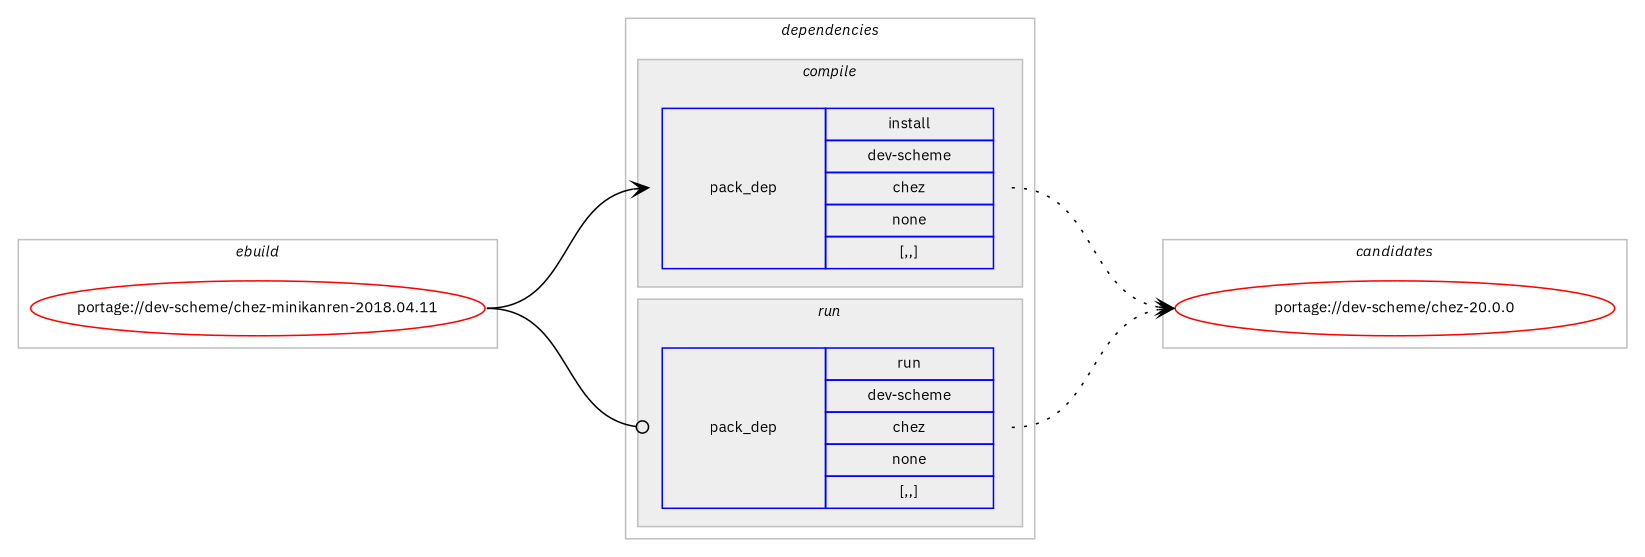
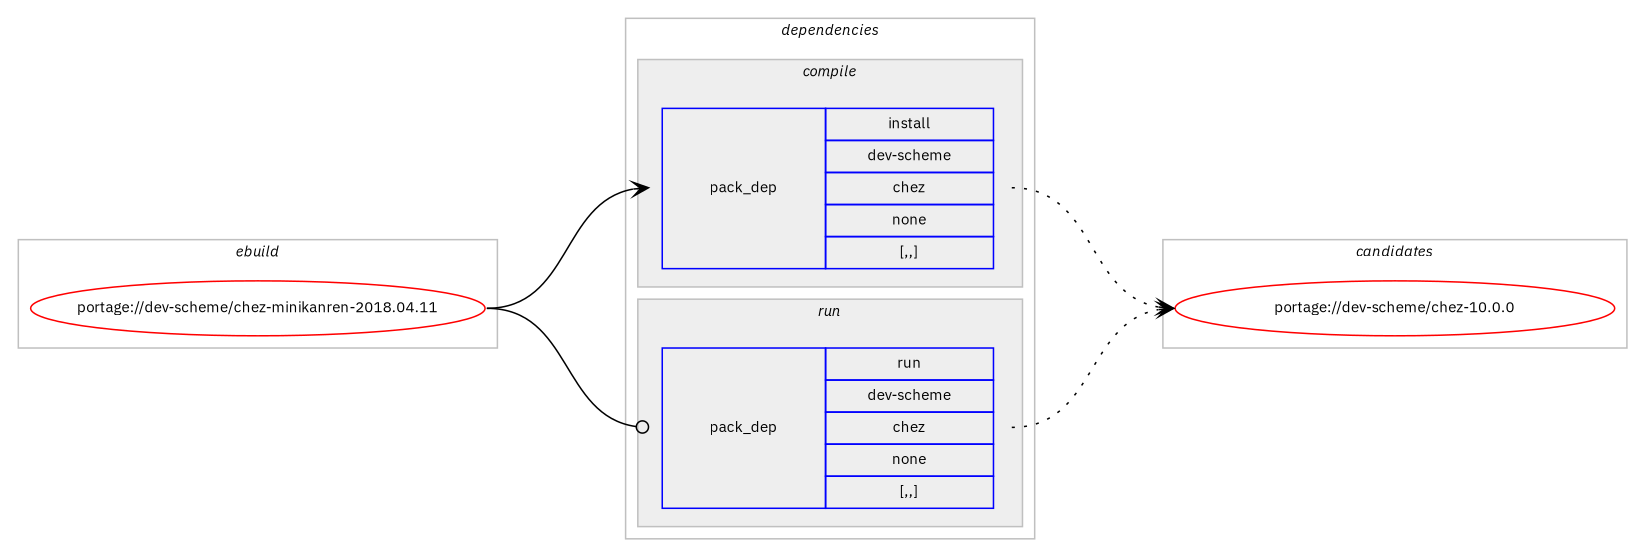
(1395, 308) -> (1395, 308)
